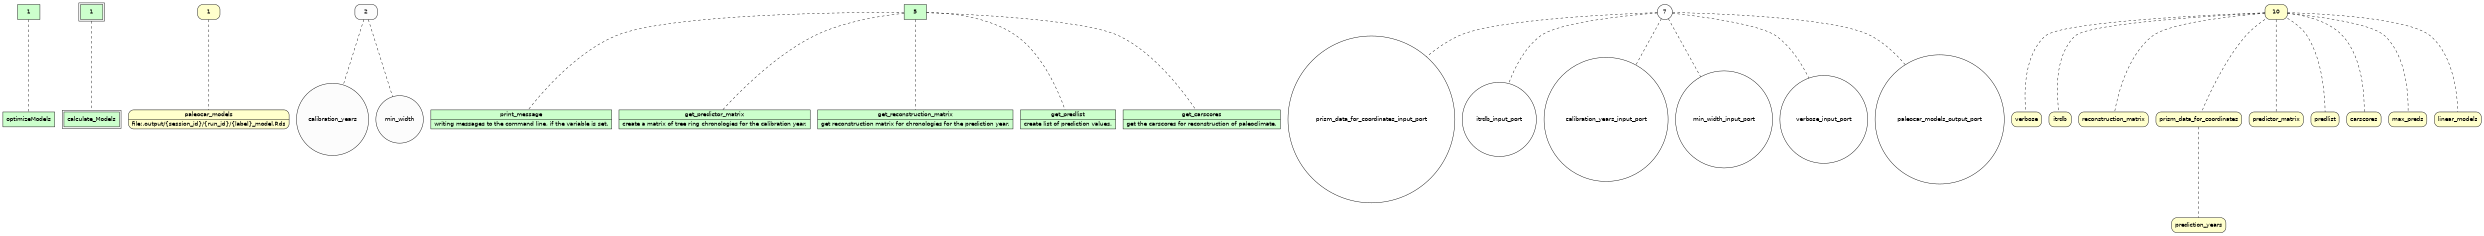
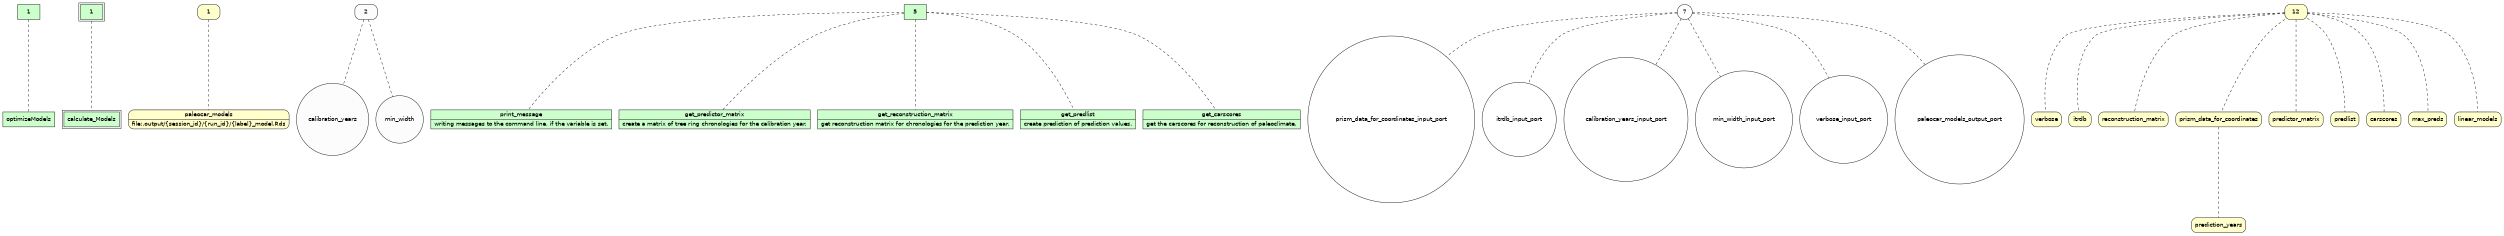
(2276, 12) -> (2296, 12)
(1068, 124) -> (1078, 124)
